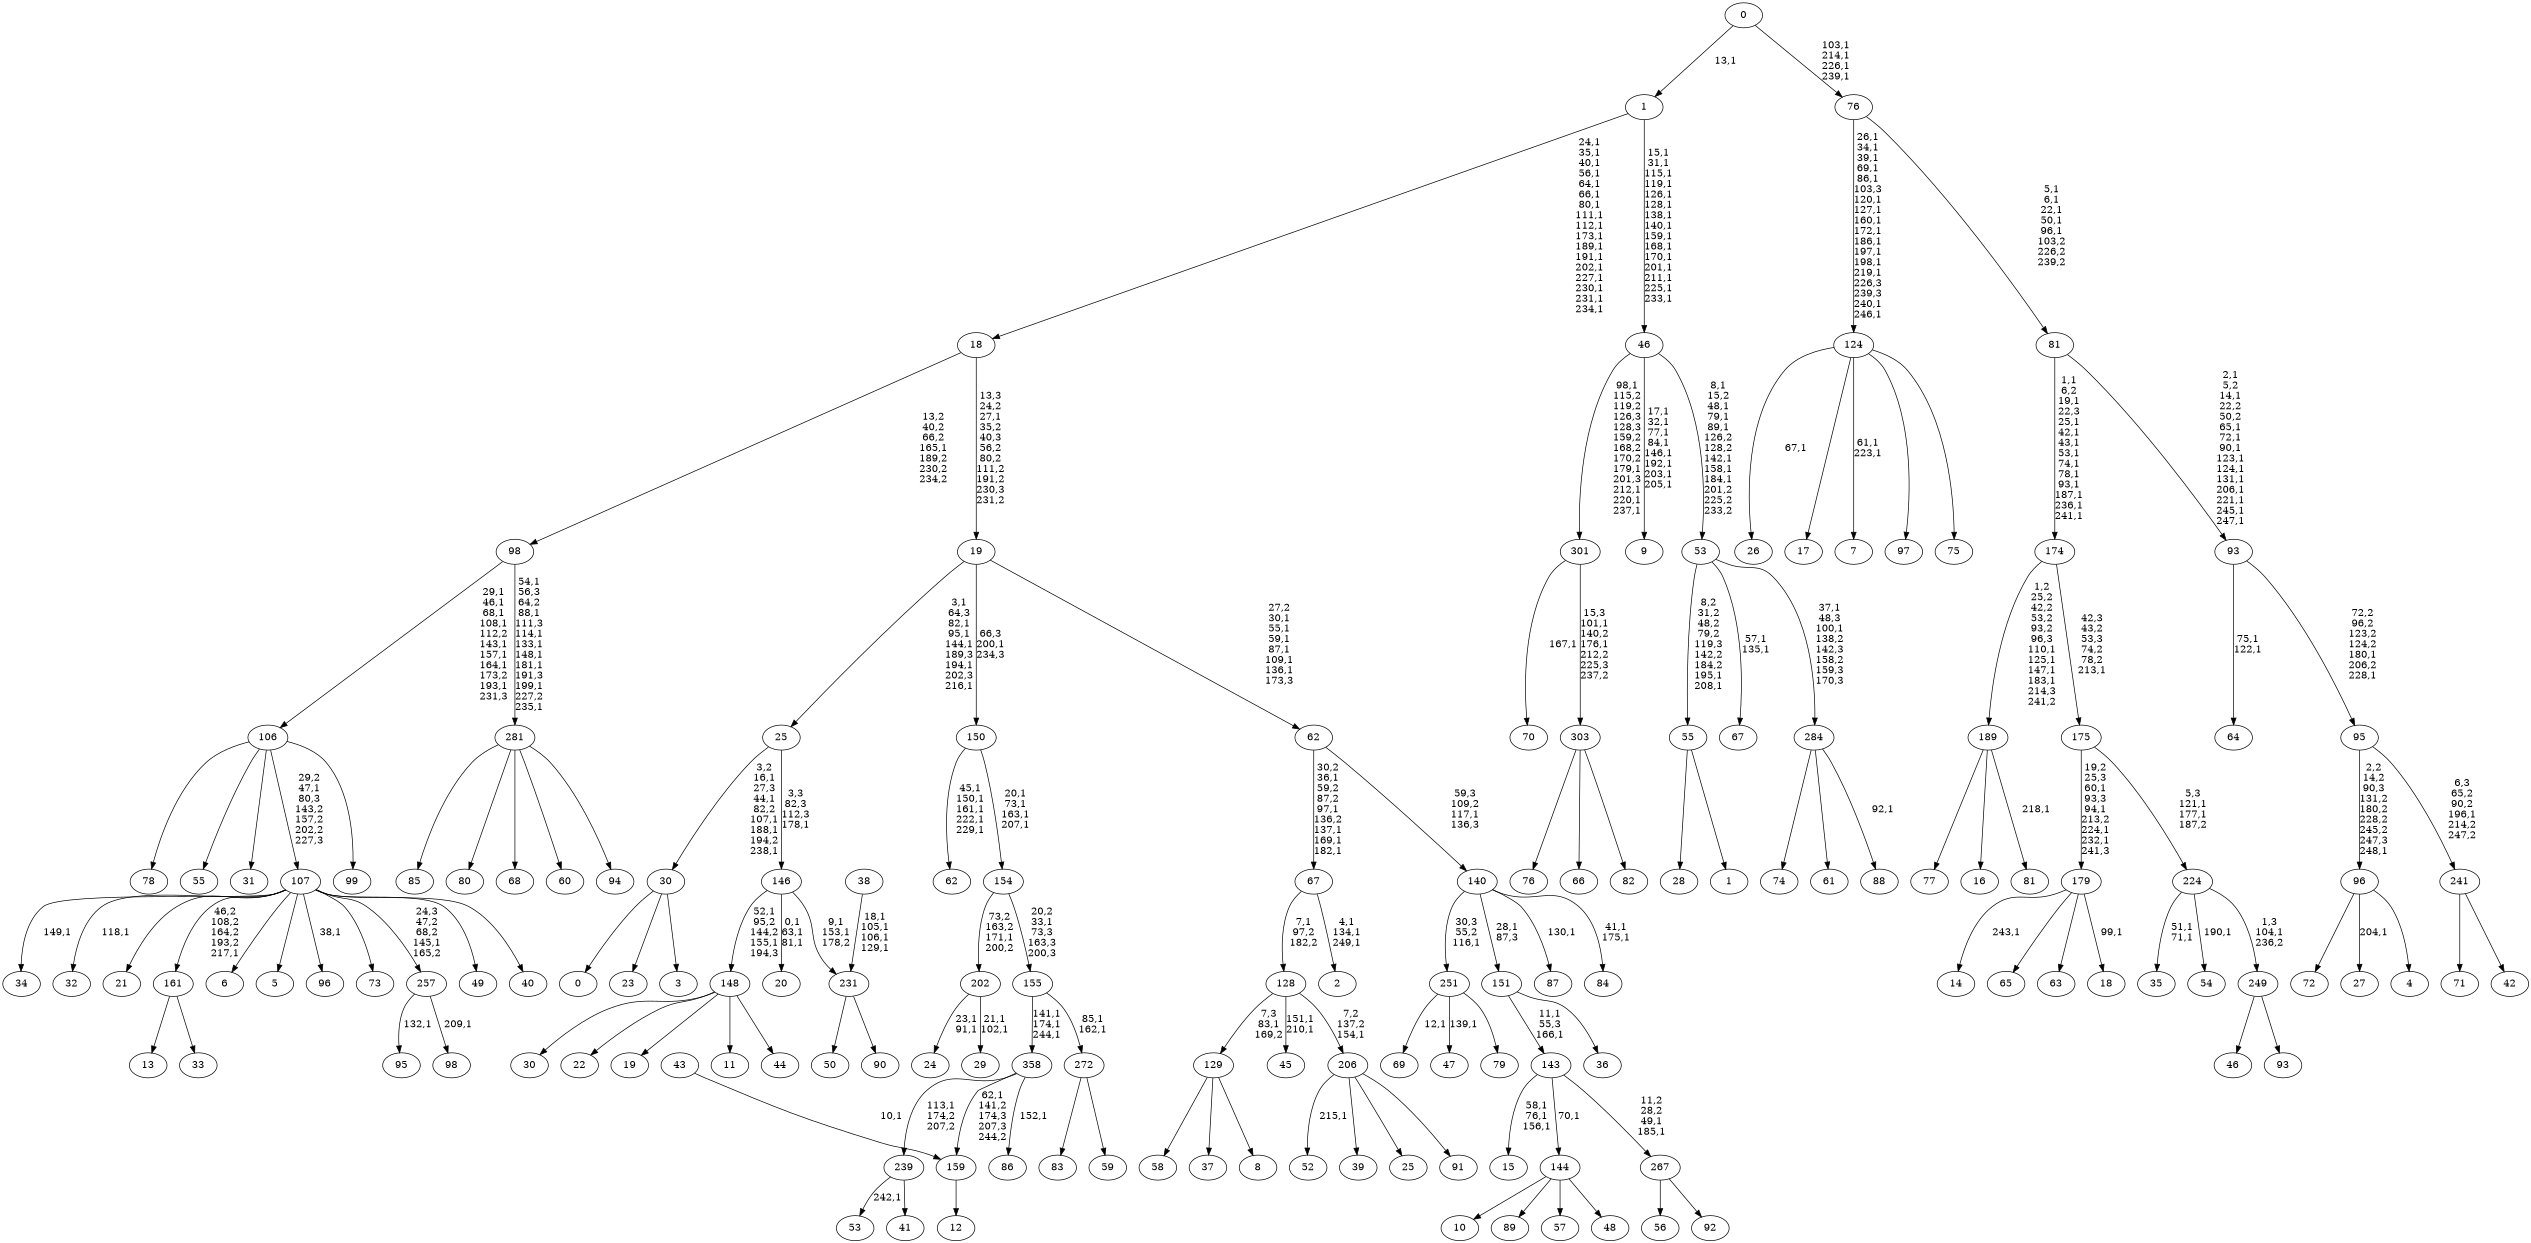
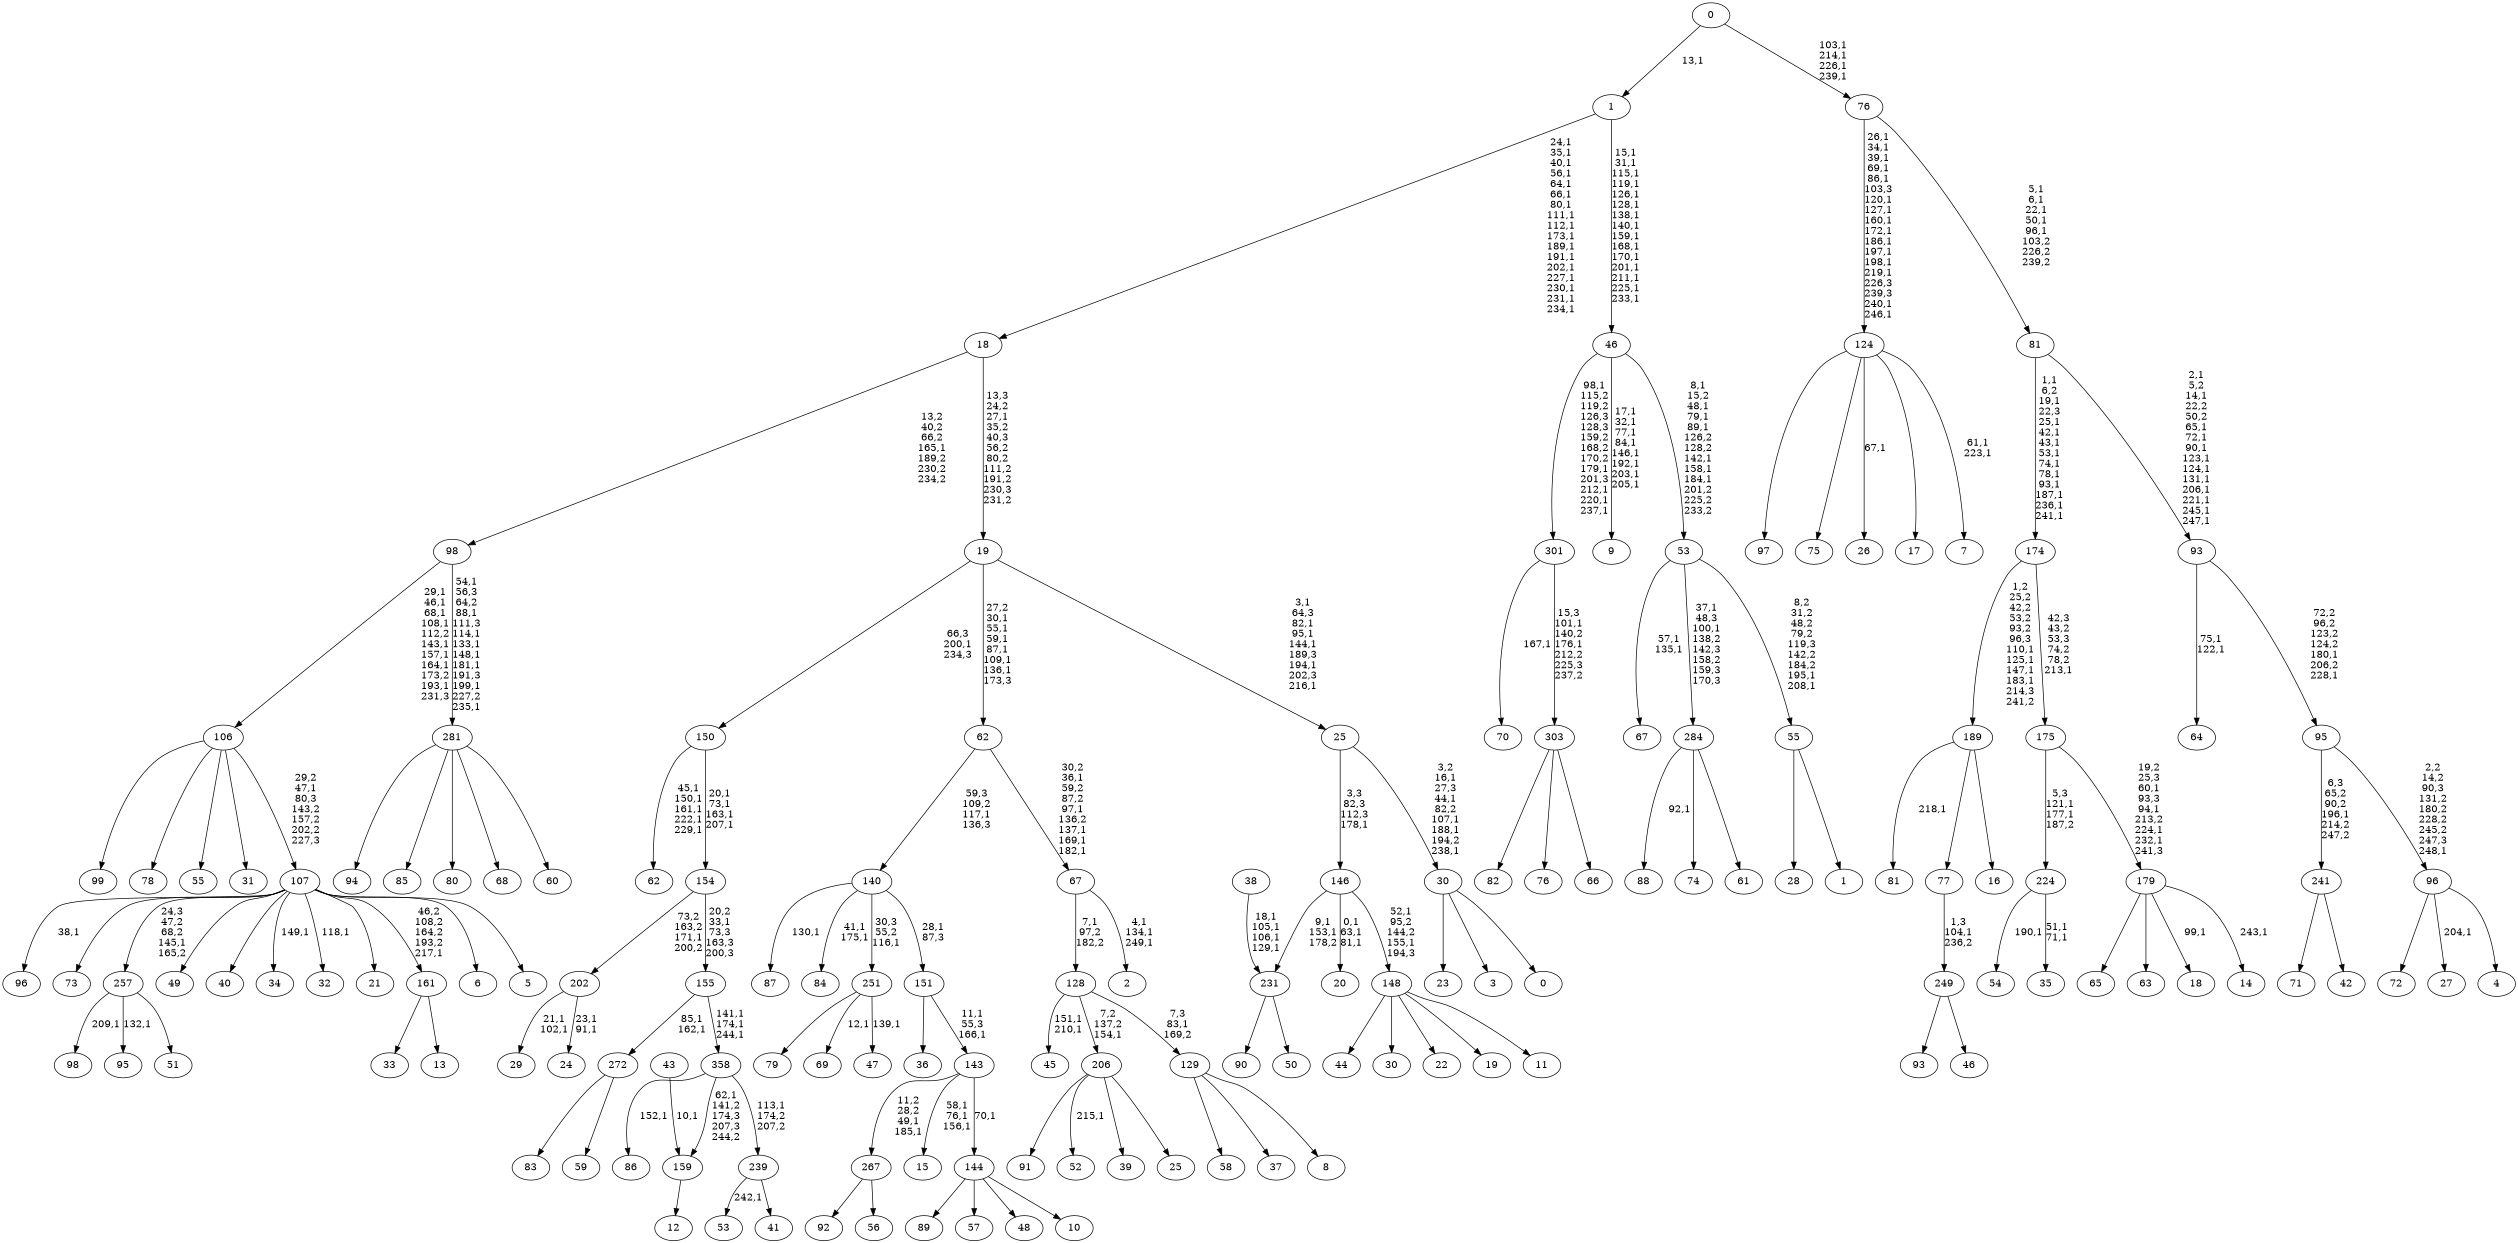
(2243, 919) -> (1944, 929)
none -> (173, 1065)
